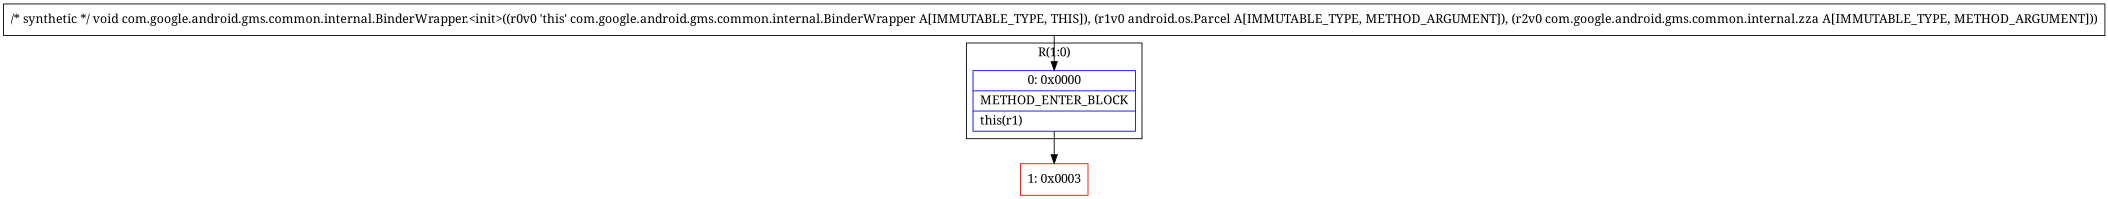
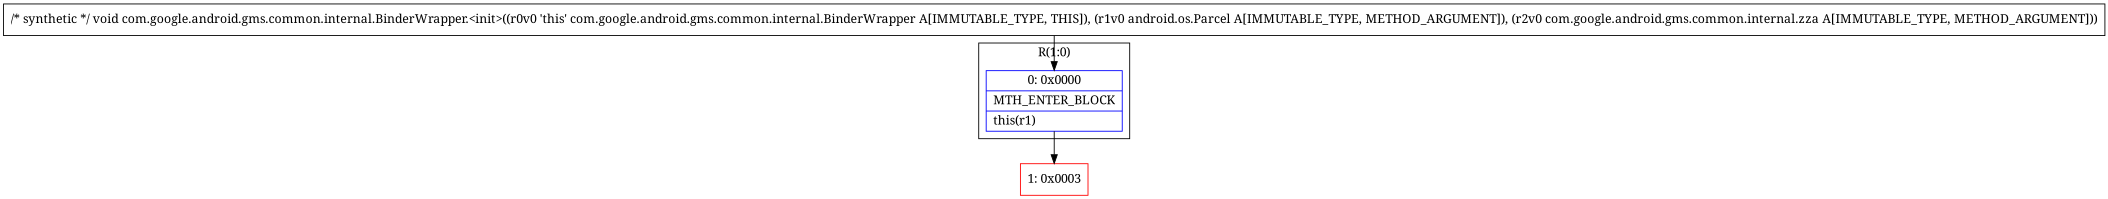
(1054, 101) -> (1054, 101)
